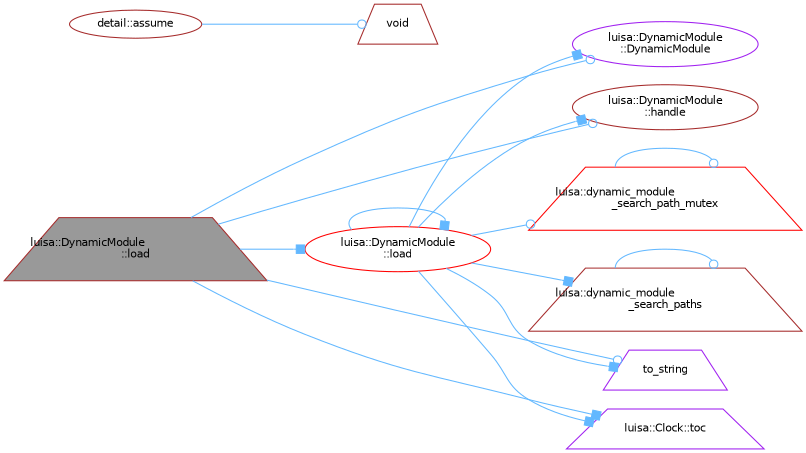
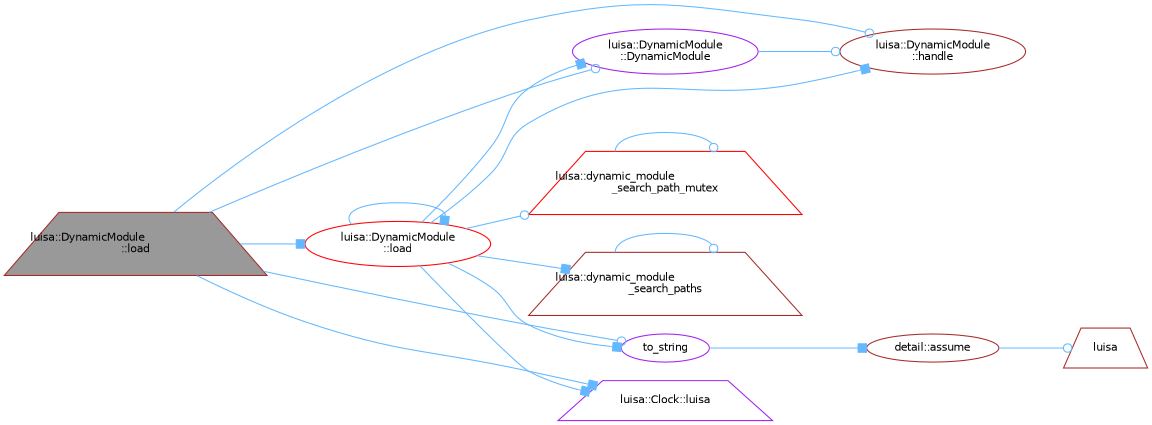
(398, 24) -> (1106, 348)
none -> (795, 52)
none -> (783, 348)
(665, 370) -> (665, 348)
(665, 429) -> (665, 401)
